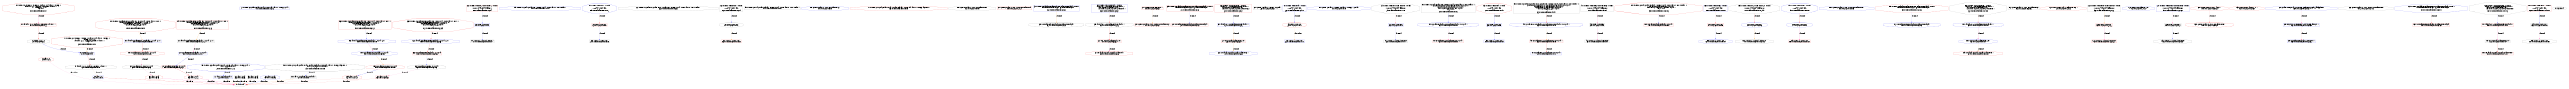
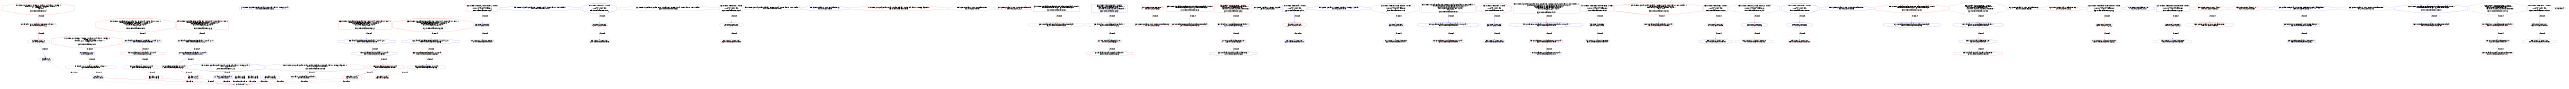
(60, 50) -> (42, 50)
(211, 82) -> (211, 82)
